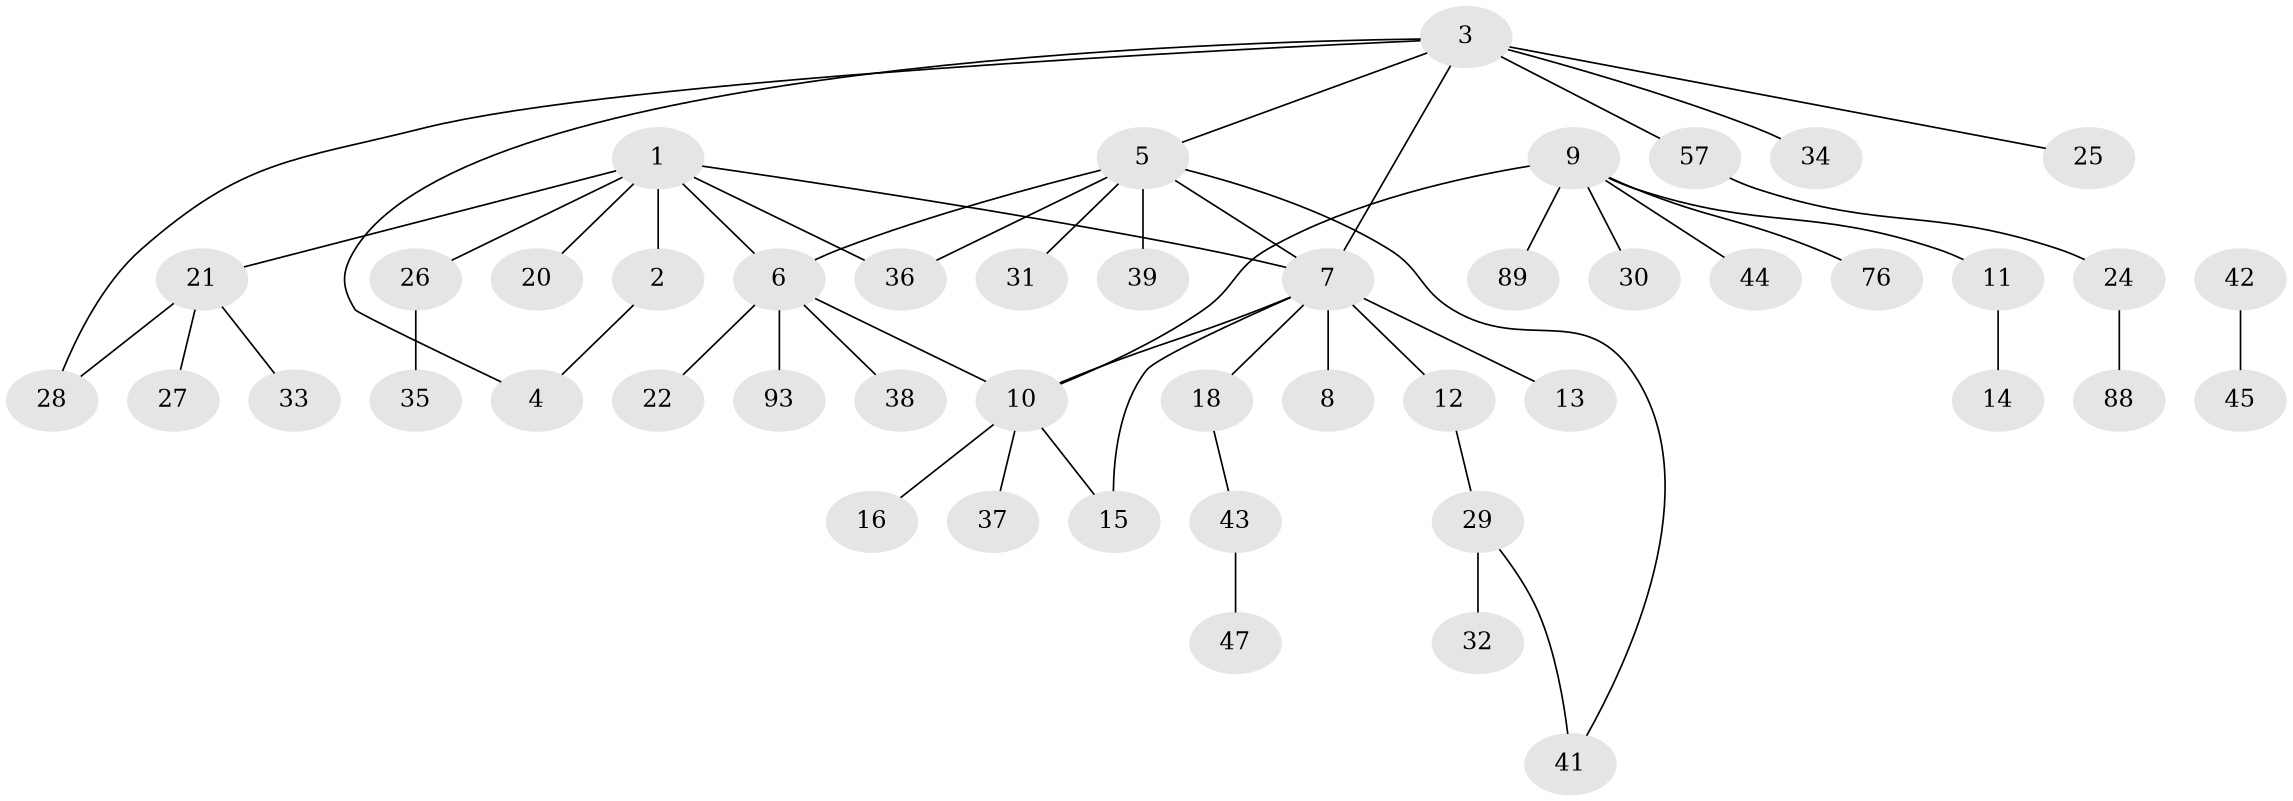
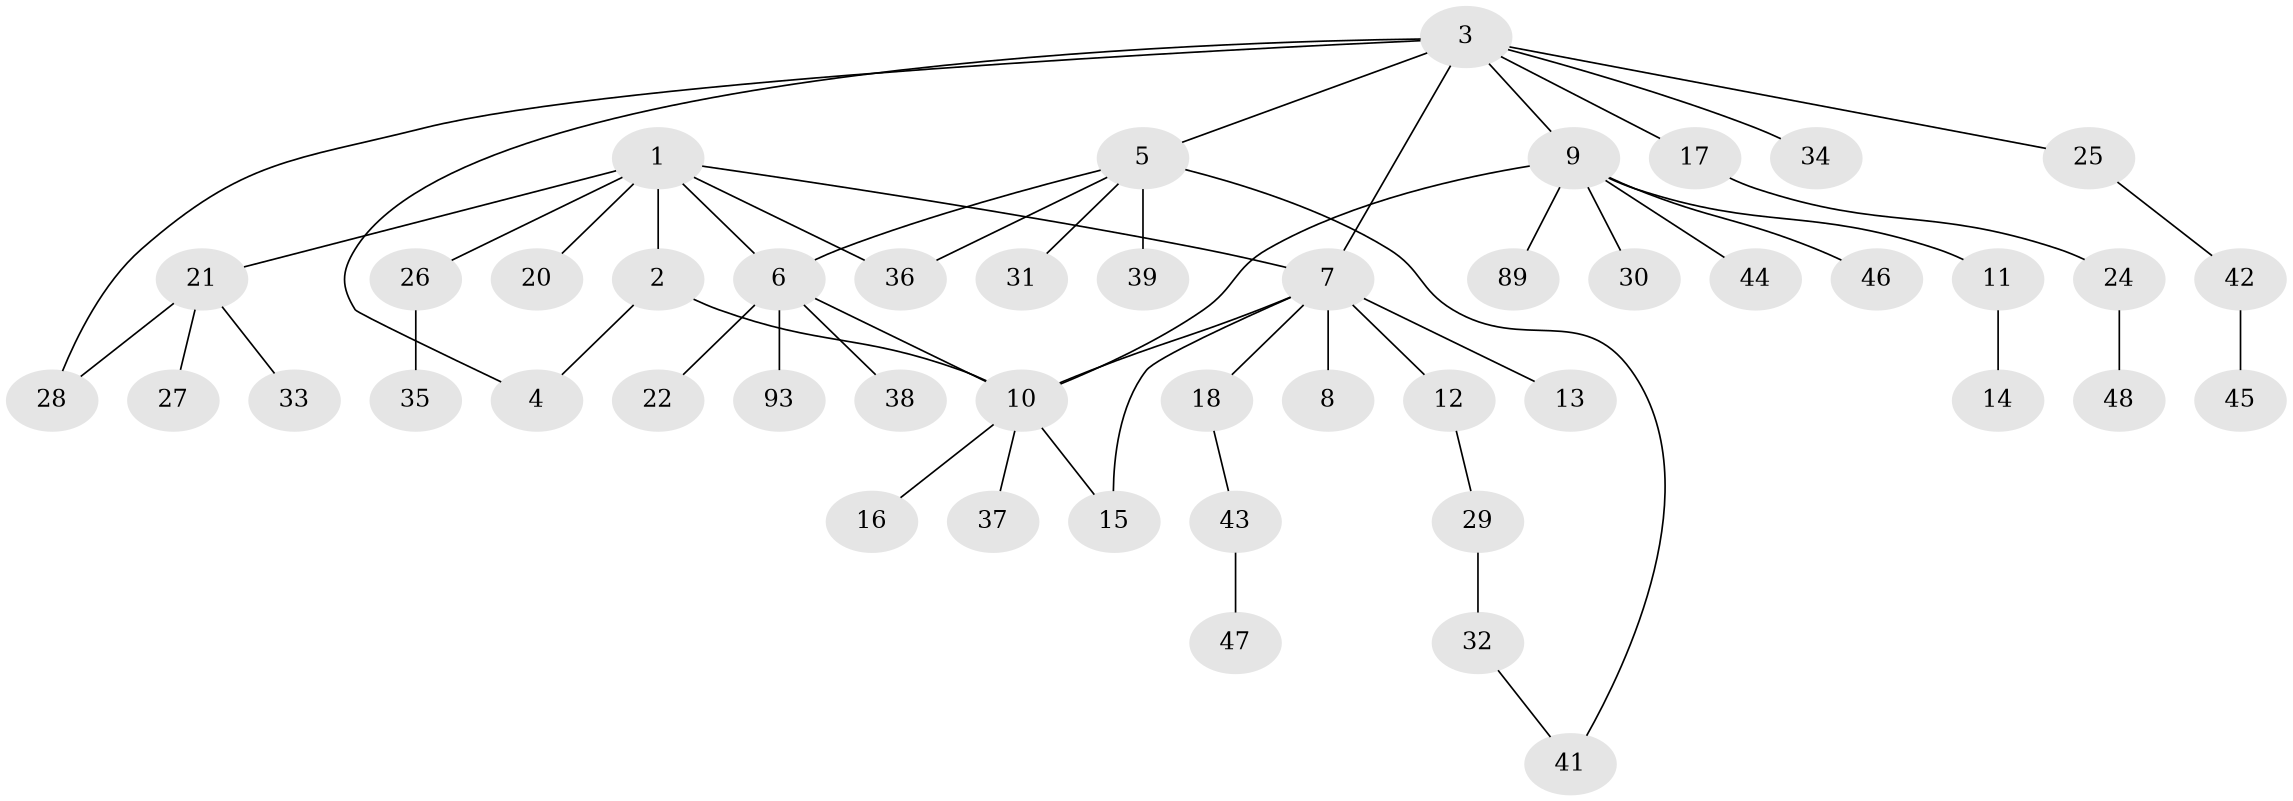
none -> (1520, 98)
(1695, 158) -> (1695, 158)
(1236, 219) -> none
none -> (2165, 219)
(1877, 279) -> (1877, 279)
none -> (817, 336)
(2119, 401) -> (2119, 401)
(1547, 636) -> (1524, 704)
